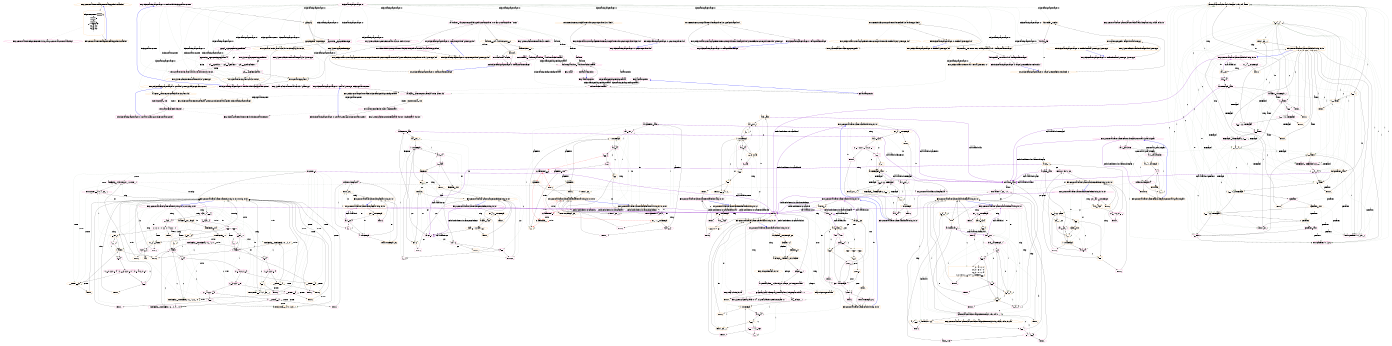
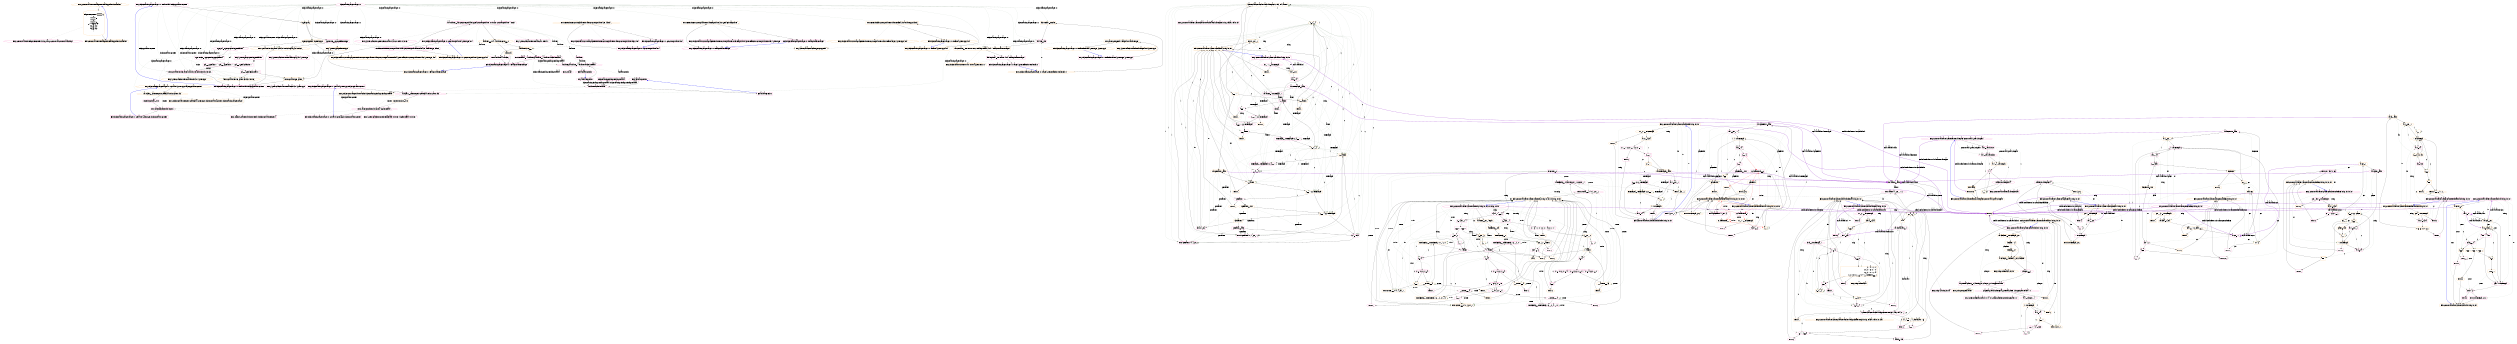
(848, 274) -> none
none -> (1859, 284)
